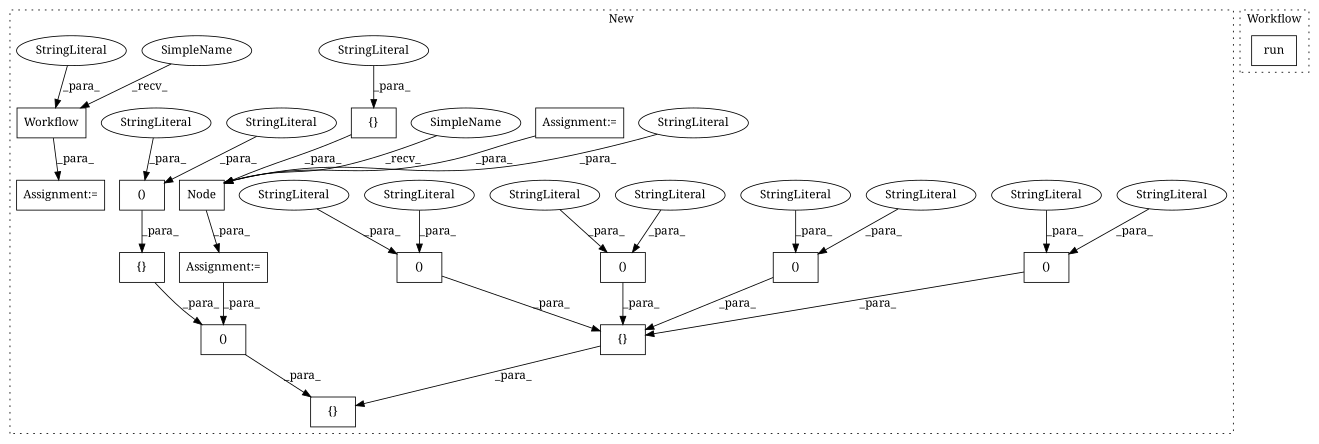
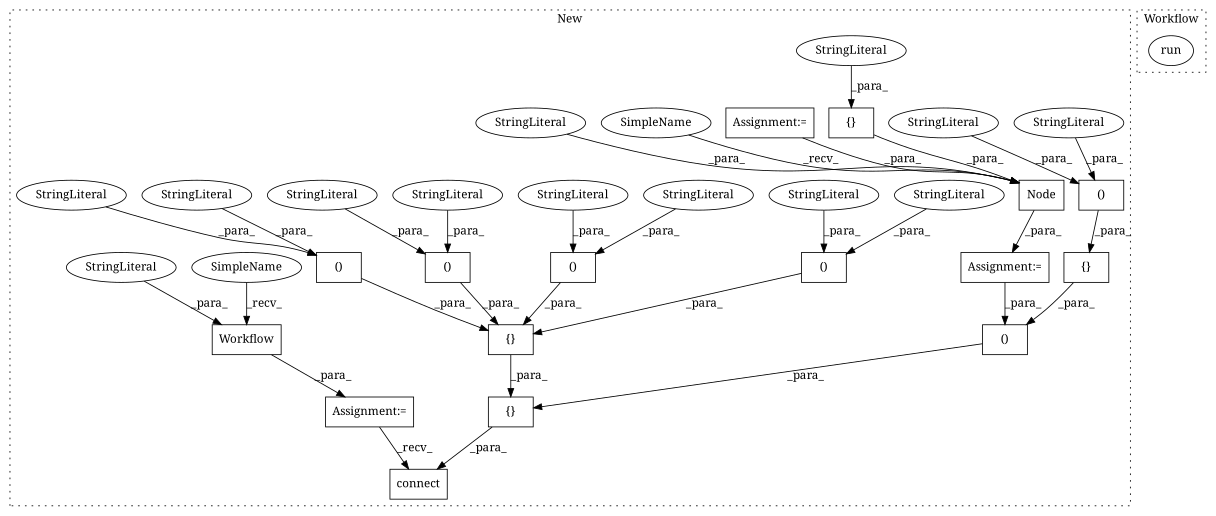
(1274, 51) -> (1171, 51)
none -> (419, 484)
